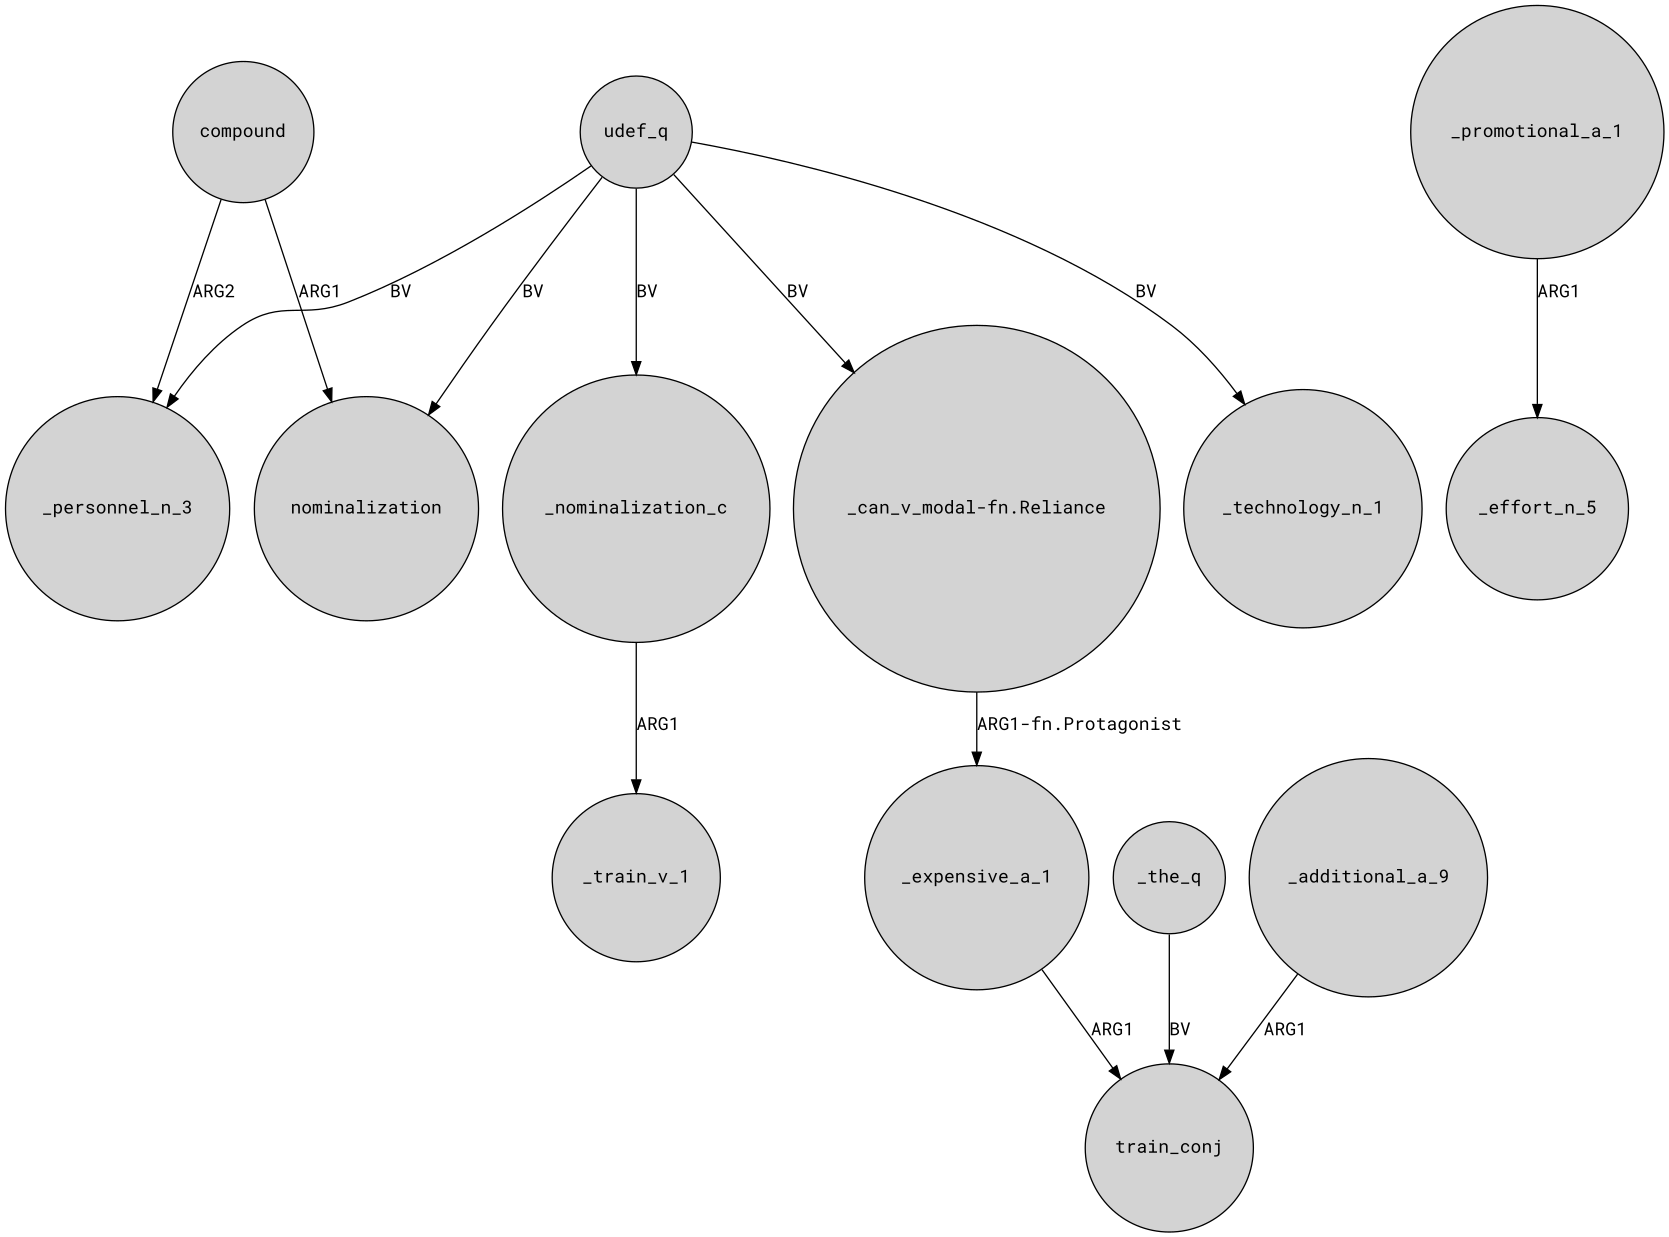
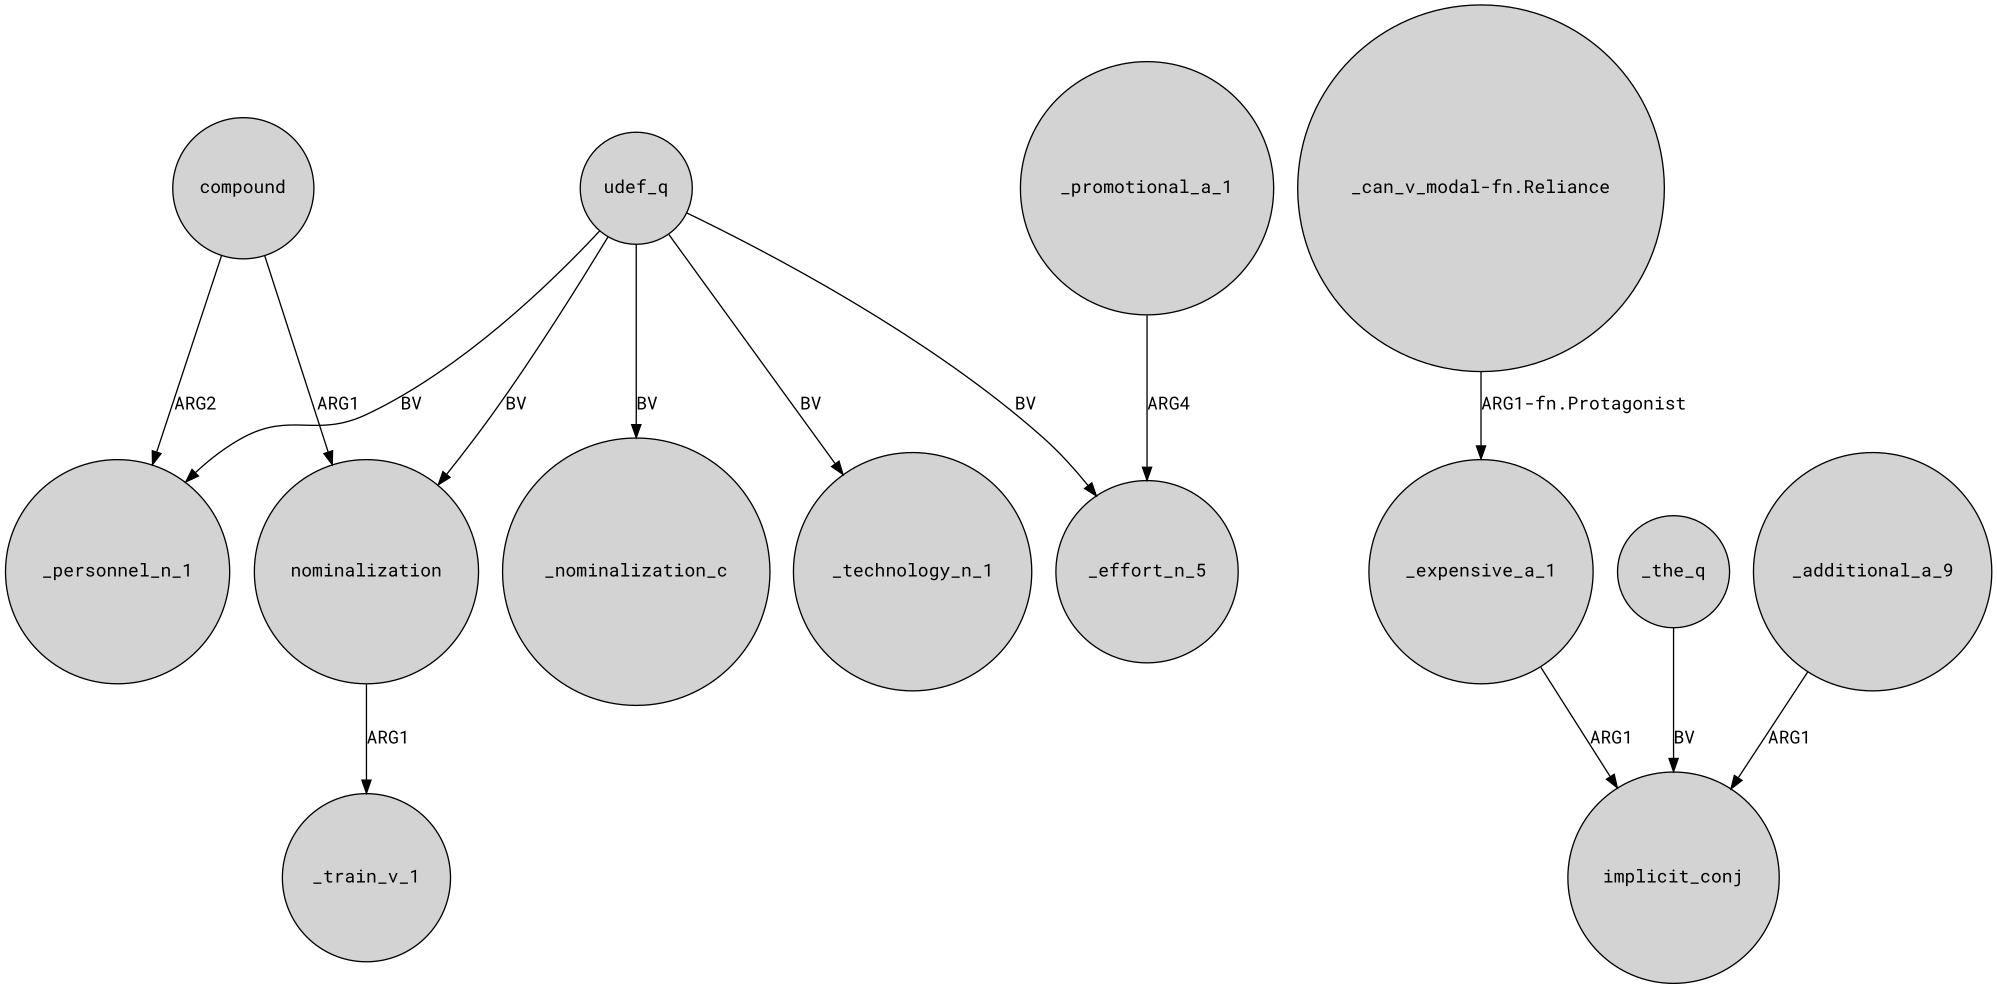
(759, 269) -> (900, 331)
(1560, 292) -> (1169, 405)
(118, 509) -> (118, 572)
(636, 711) -> (366, 732)
(1169, 1148) -> (1674, 878)
